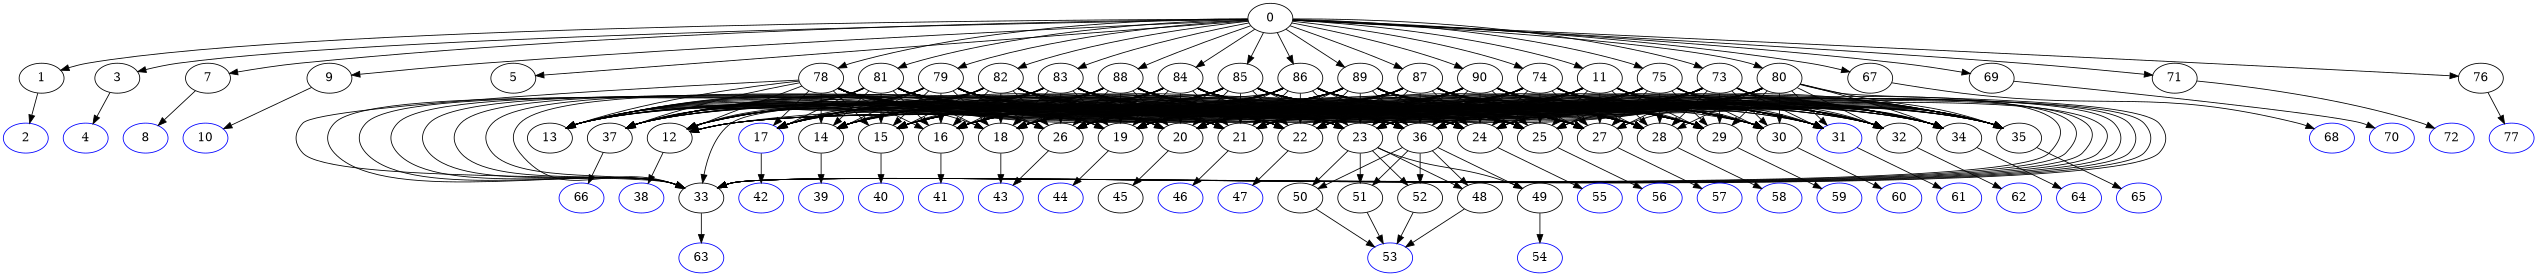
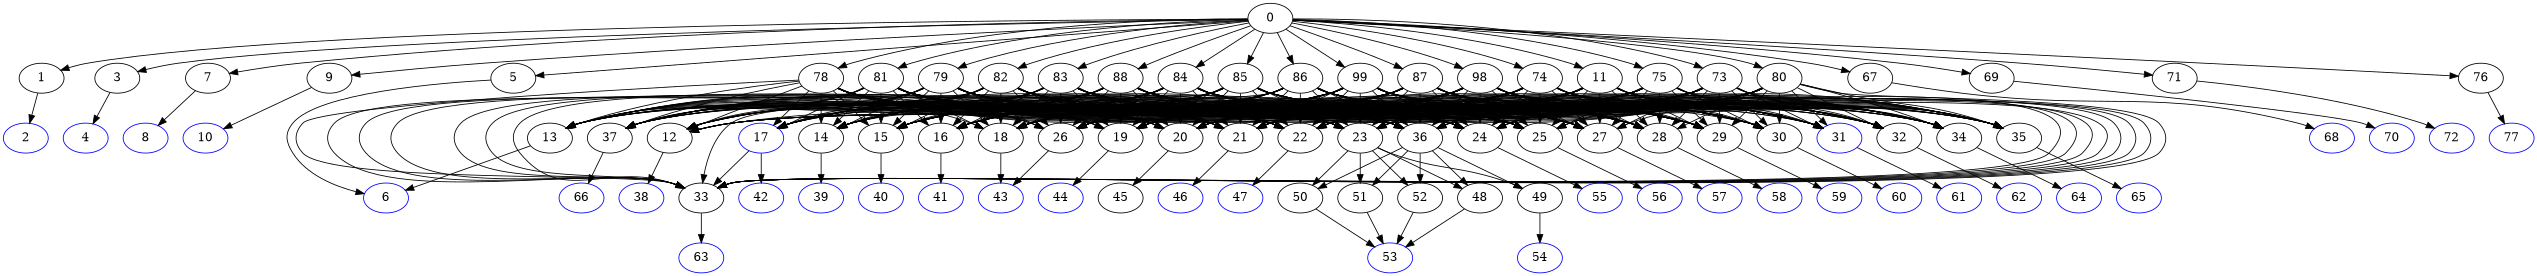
(1360, 78) -> (1360, 78)
(1480, 78) -> (1480, 78)
(877, 106) -> none
(1244, 106) -> none
(458, 112) -> (734, 165)
none -> (386, 198)
